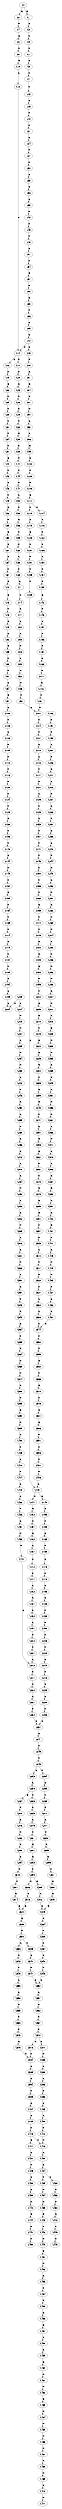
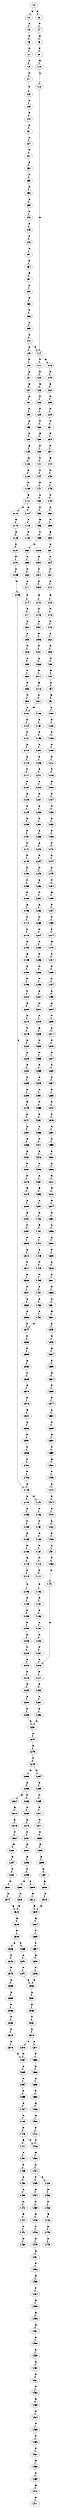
(42, 544) -> none
(14, 1003) -> (51, 1015)
